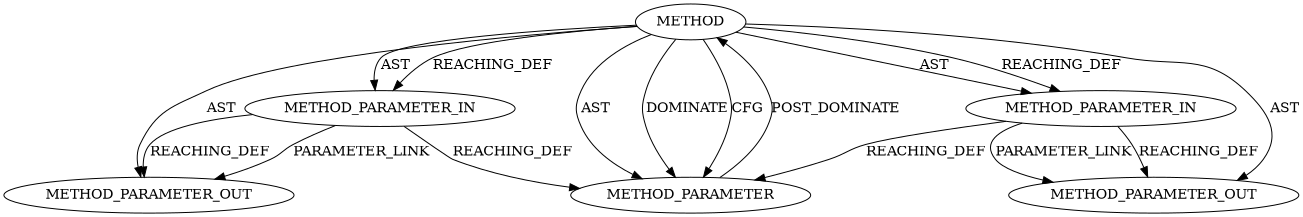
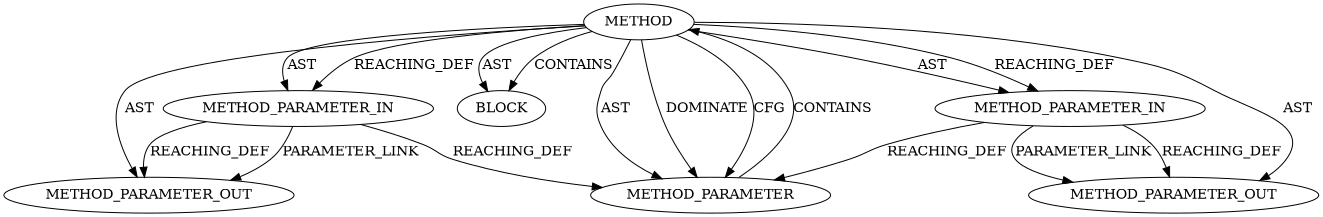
none -> (501, 109)
(836, 109) -> (833, 109)
